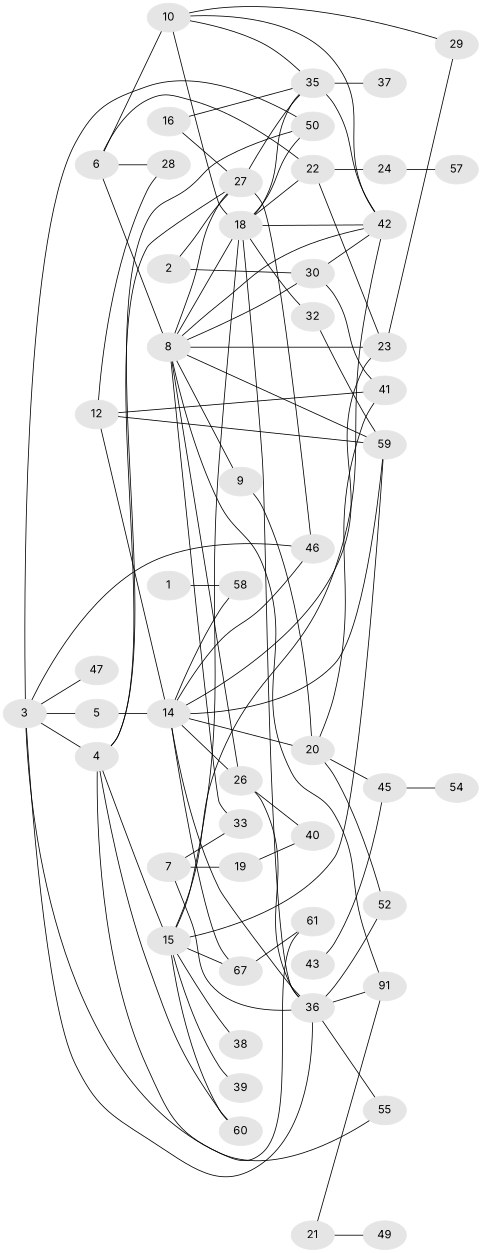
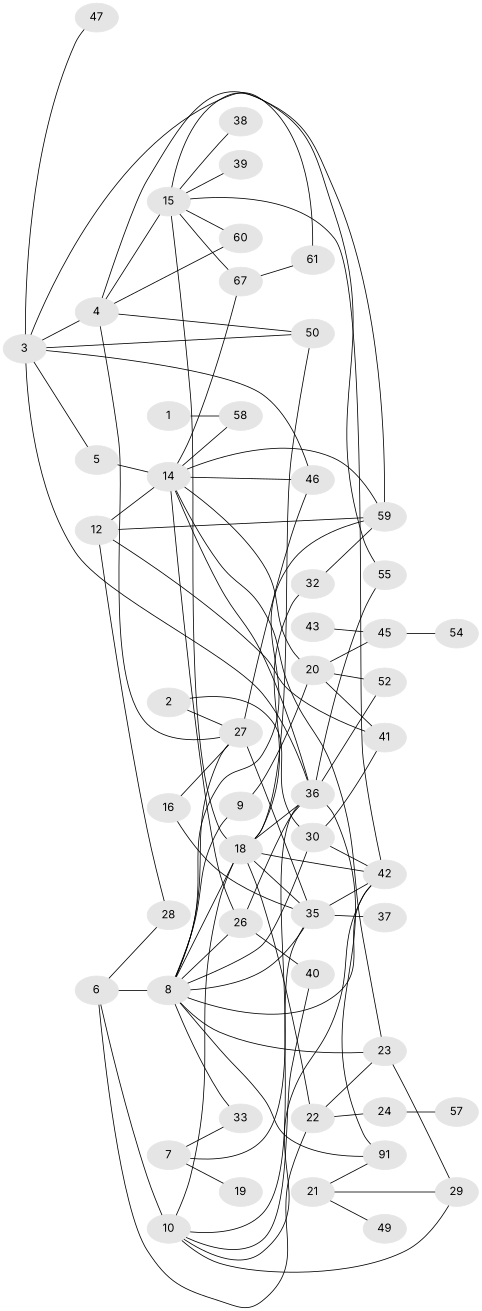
(282, 849) -> (283, 1181)
none -> (256, 974)
none -> (385, 1192)
